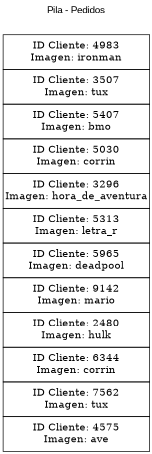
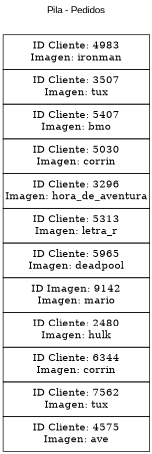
(76, 289) -> (76, 289)
